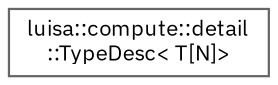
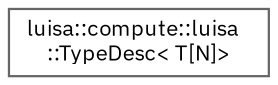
(139, 43) -> (139, 43)
